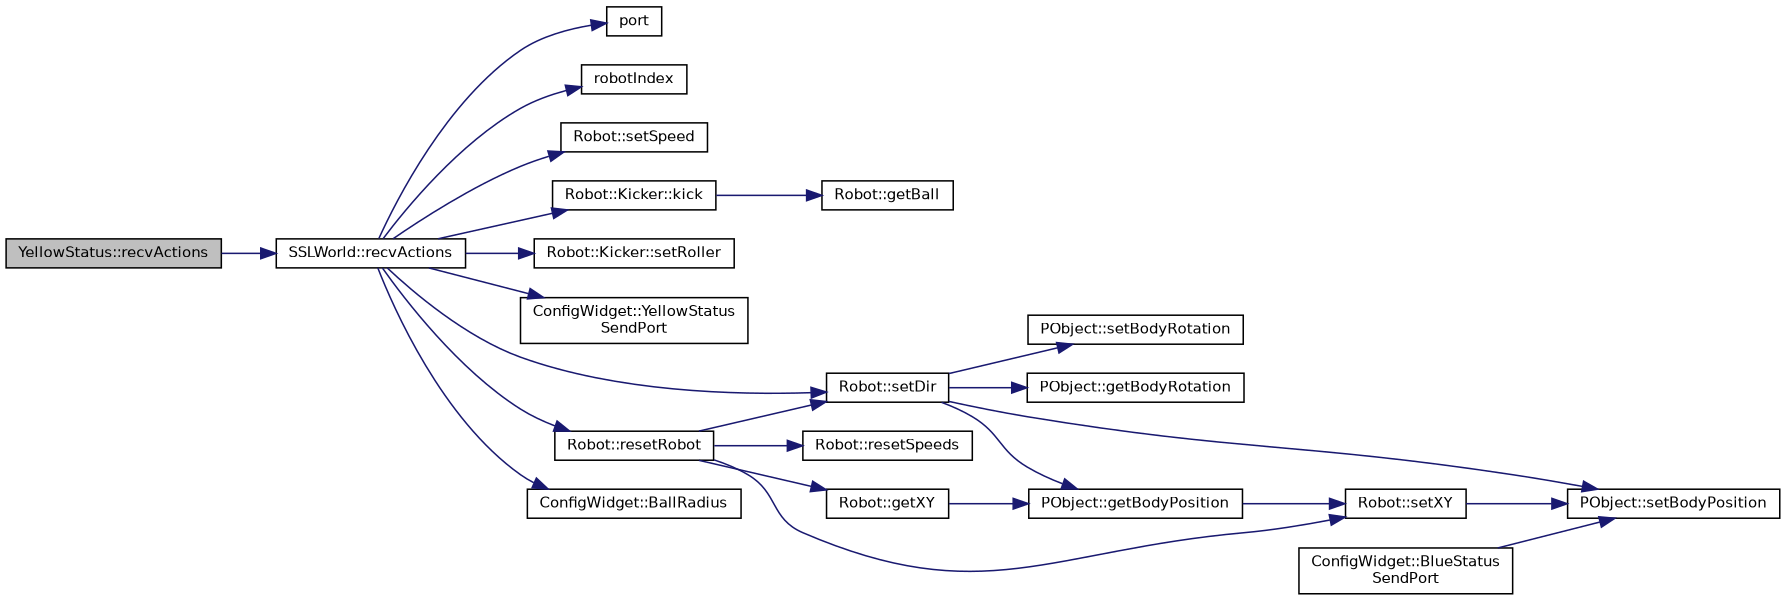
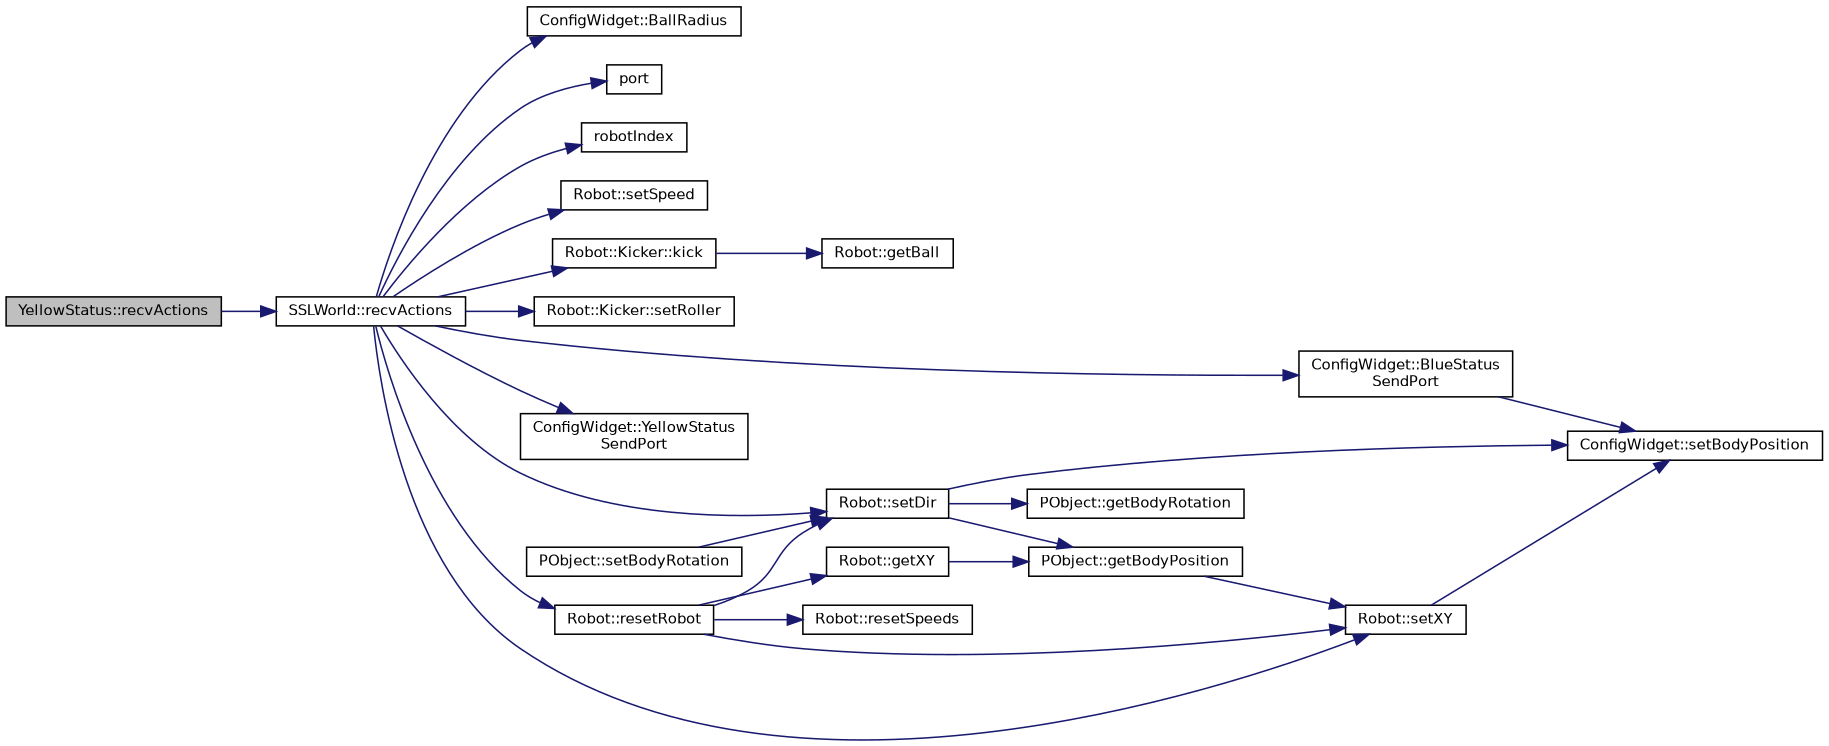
(1003, 361) -> (755, 534)
none -> (858, 366)
(1674, 504) -> (1695, 446)
none -> (753, 732)
